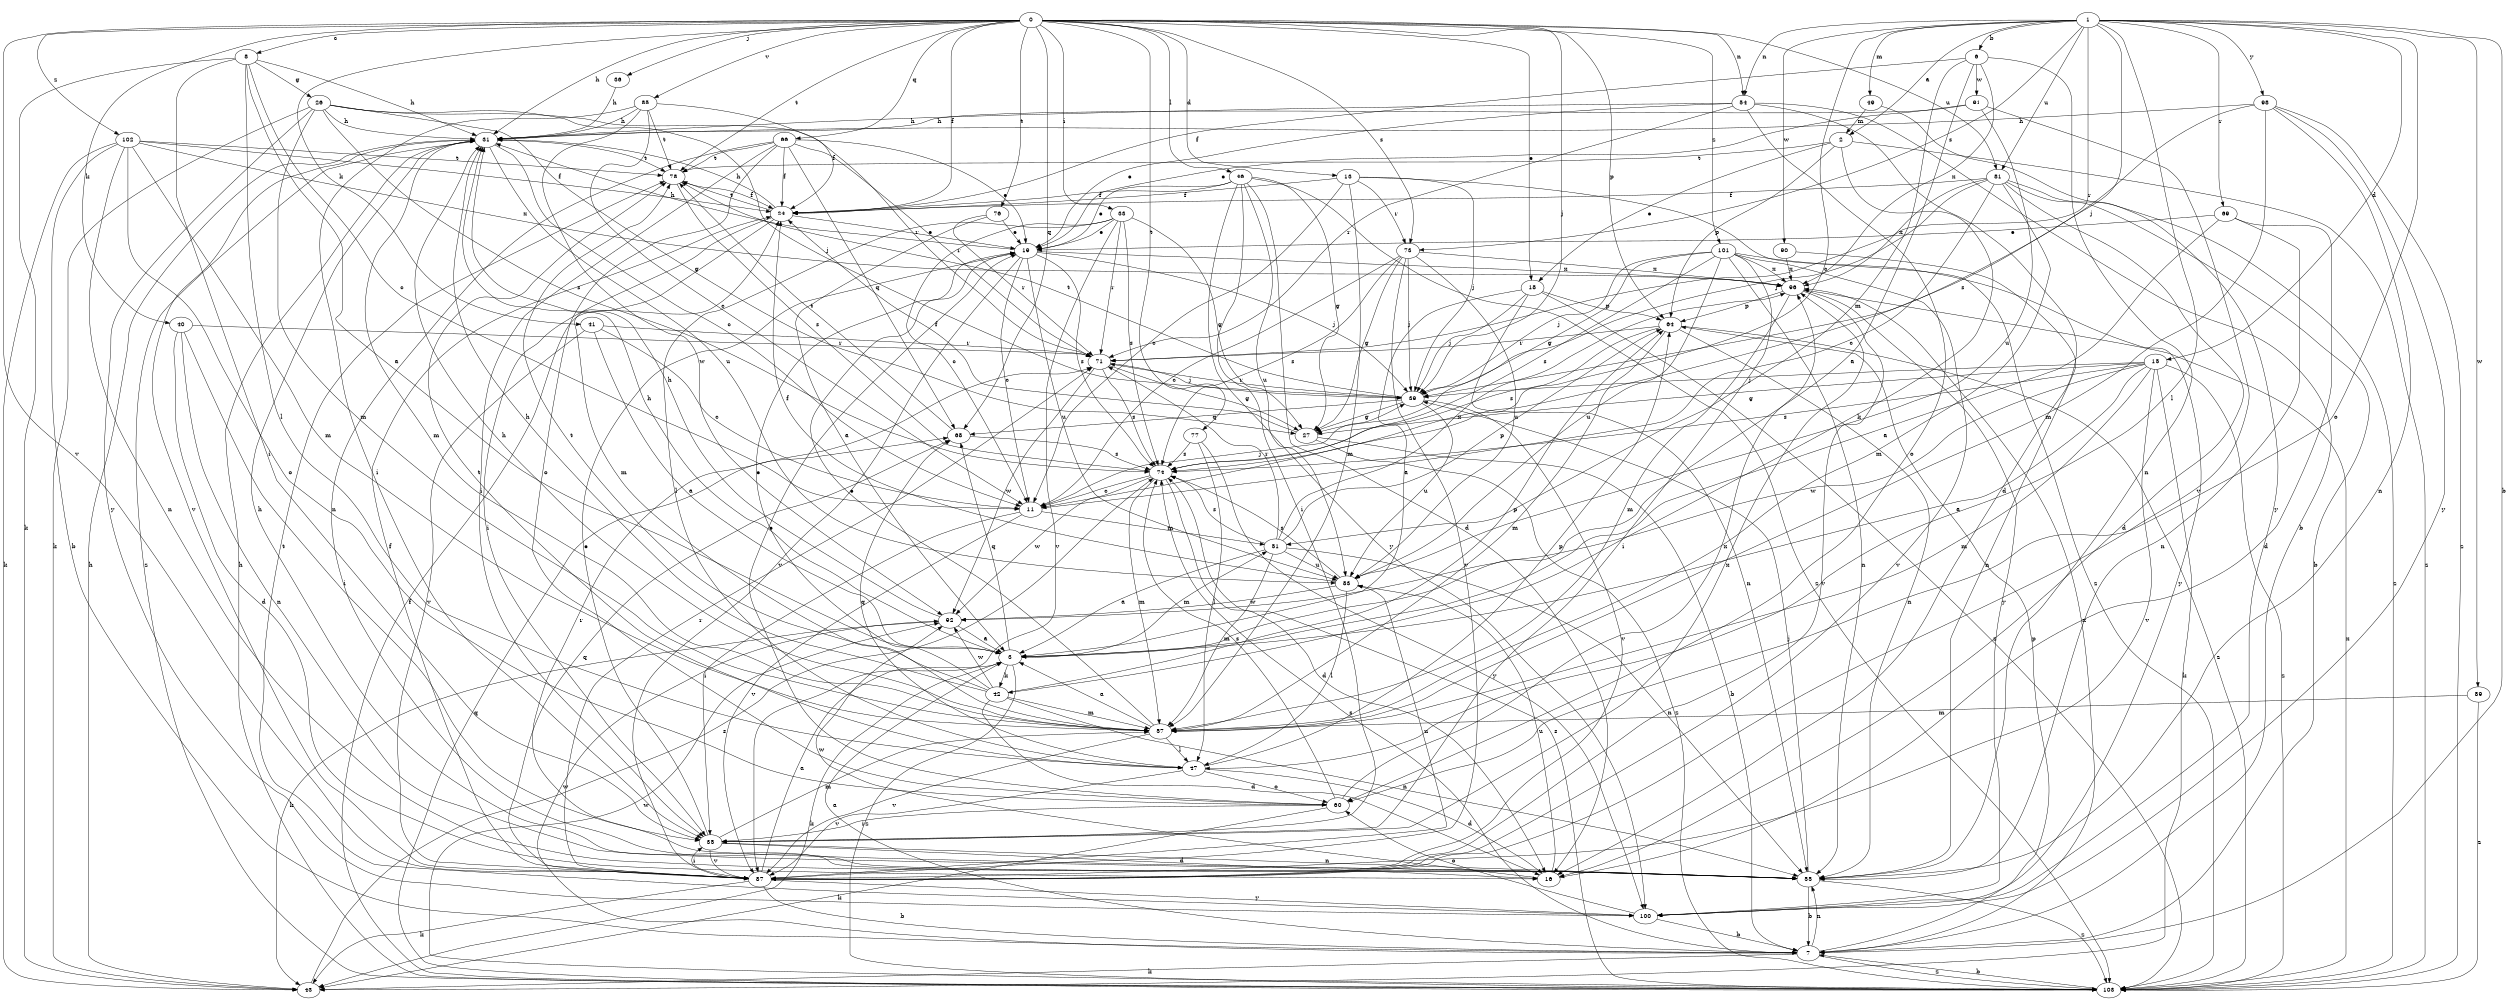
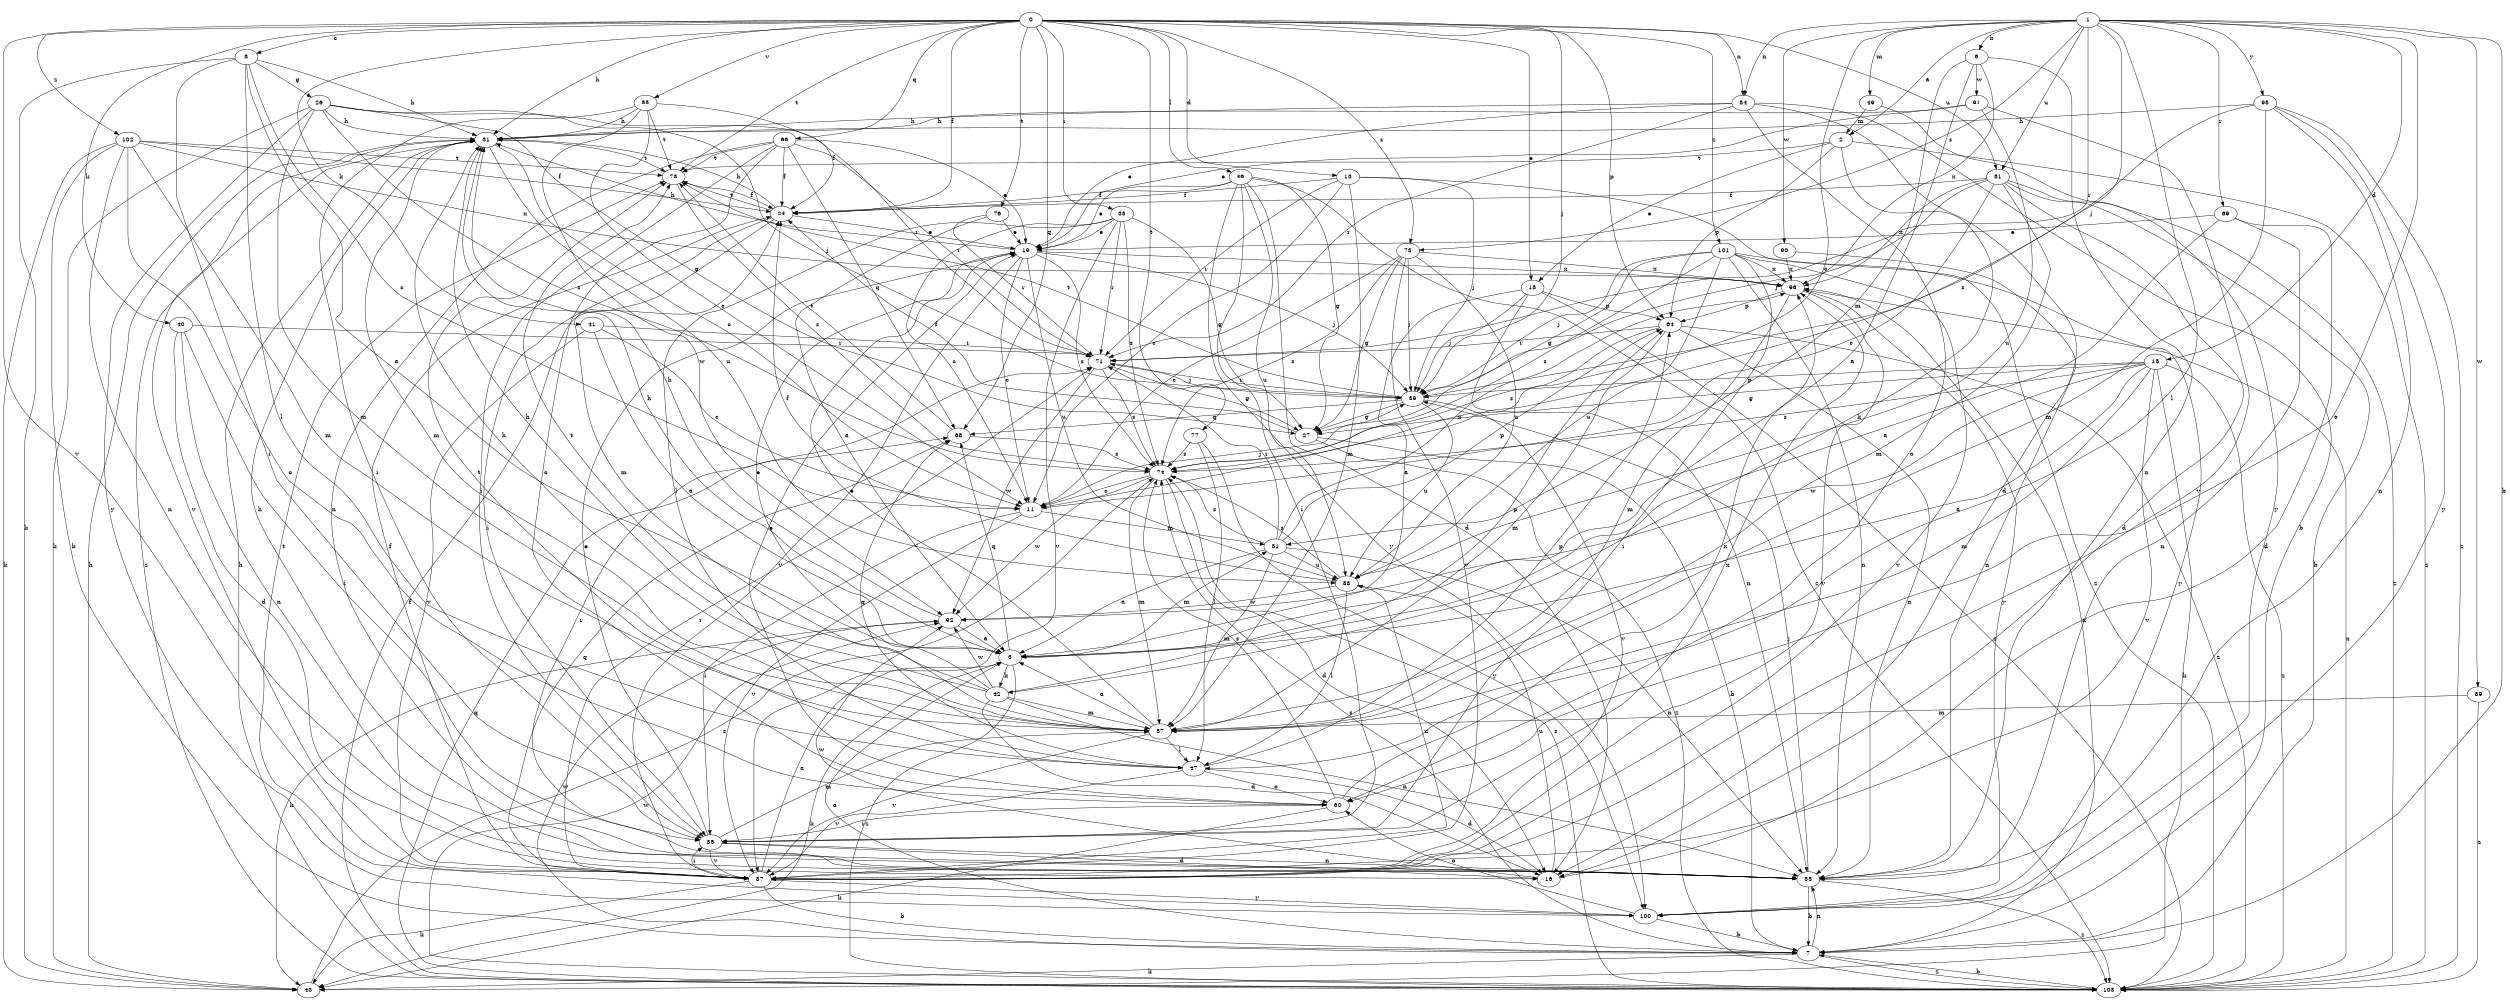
(618, 80) -> none
(1318, 118) -> none
(1384, 203) -> (1223, 253)
(1750, 380) -> (1750, 380)
(2031, 637) -> none
